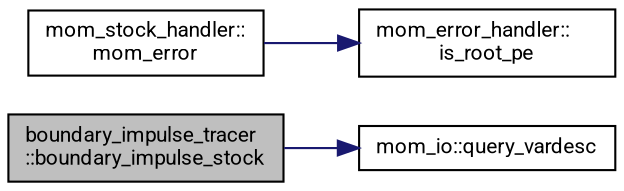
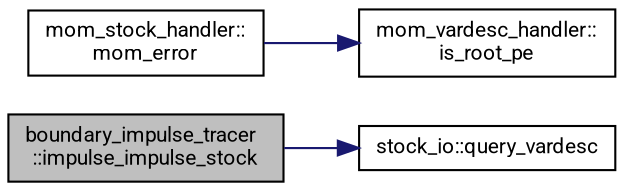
(487, 43) -> (487, 43)
(146, 148) -> (146, 148)
(487, 148) -> (487, 148)
